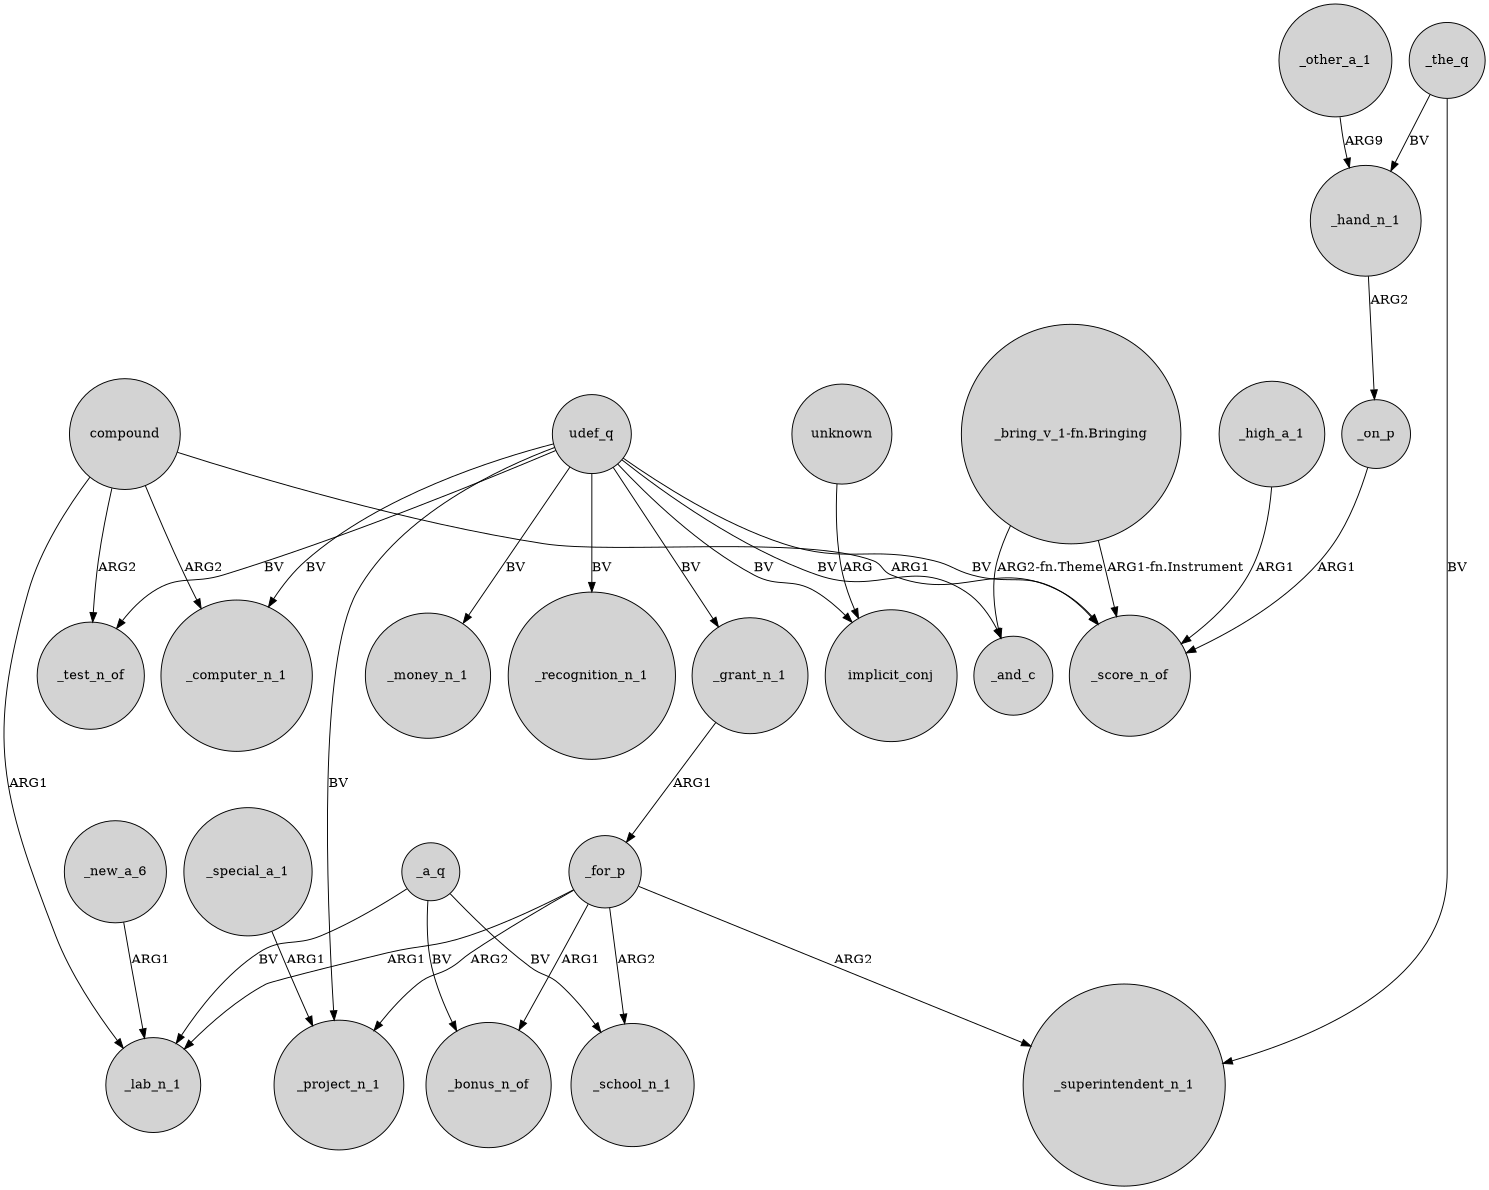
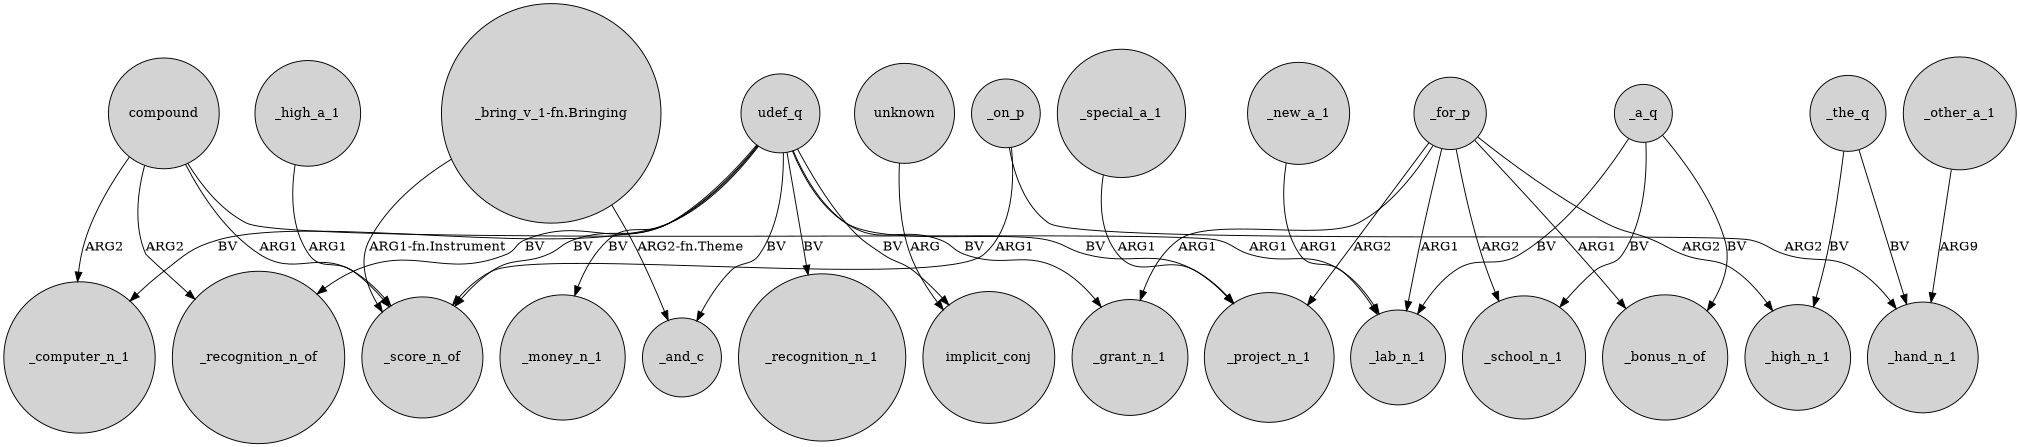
(1371, 333) -> (1435, 237)
(91, 676) -> (259, 357)
(674, 778) -> (1300, 230)
(115, 872) -> (1299, 113)
(1124, 1085) -> (1798, 357)
